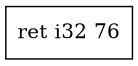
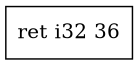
(69, 33) -> (69, 33)
